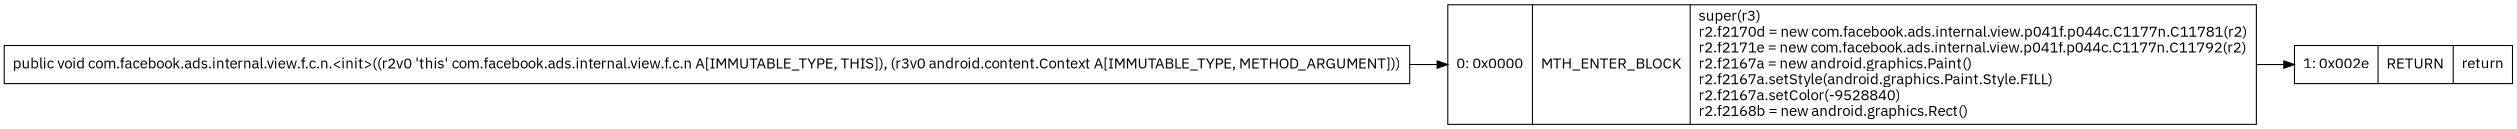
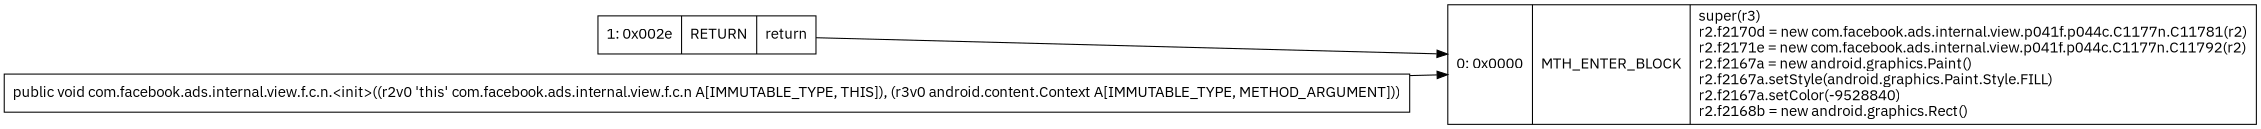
(2270, 65) -> (1126, 46)
